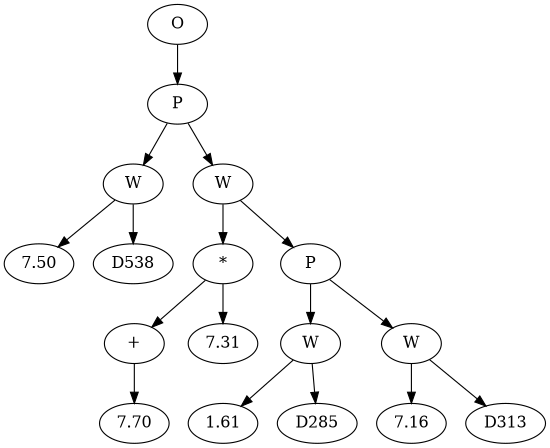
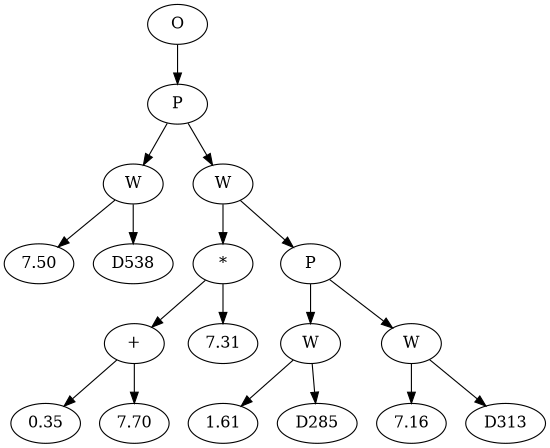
none -> (46, 423)
